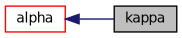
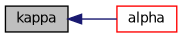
(97, 19) -> (99, 19)
